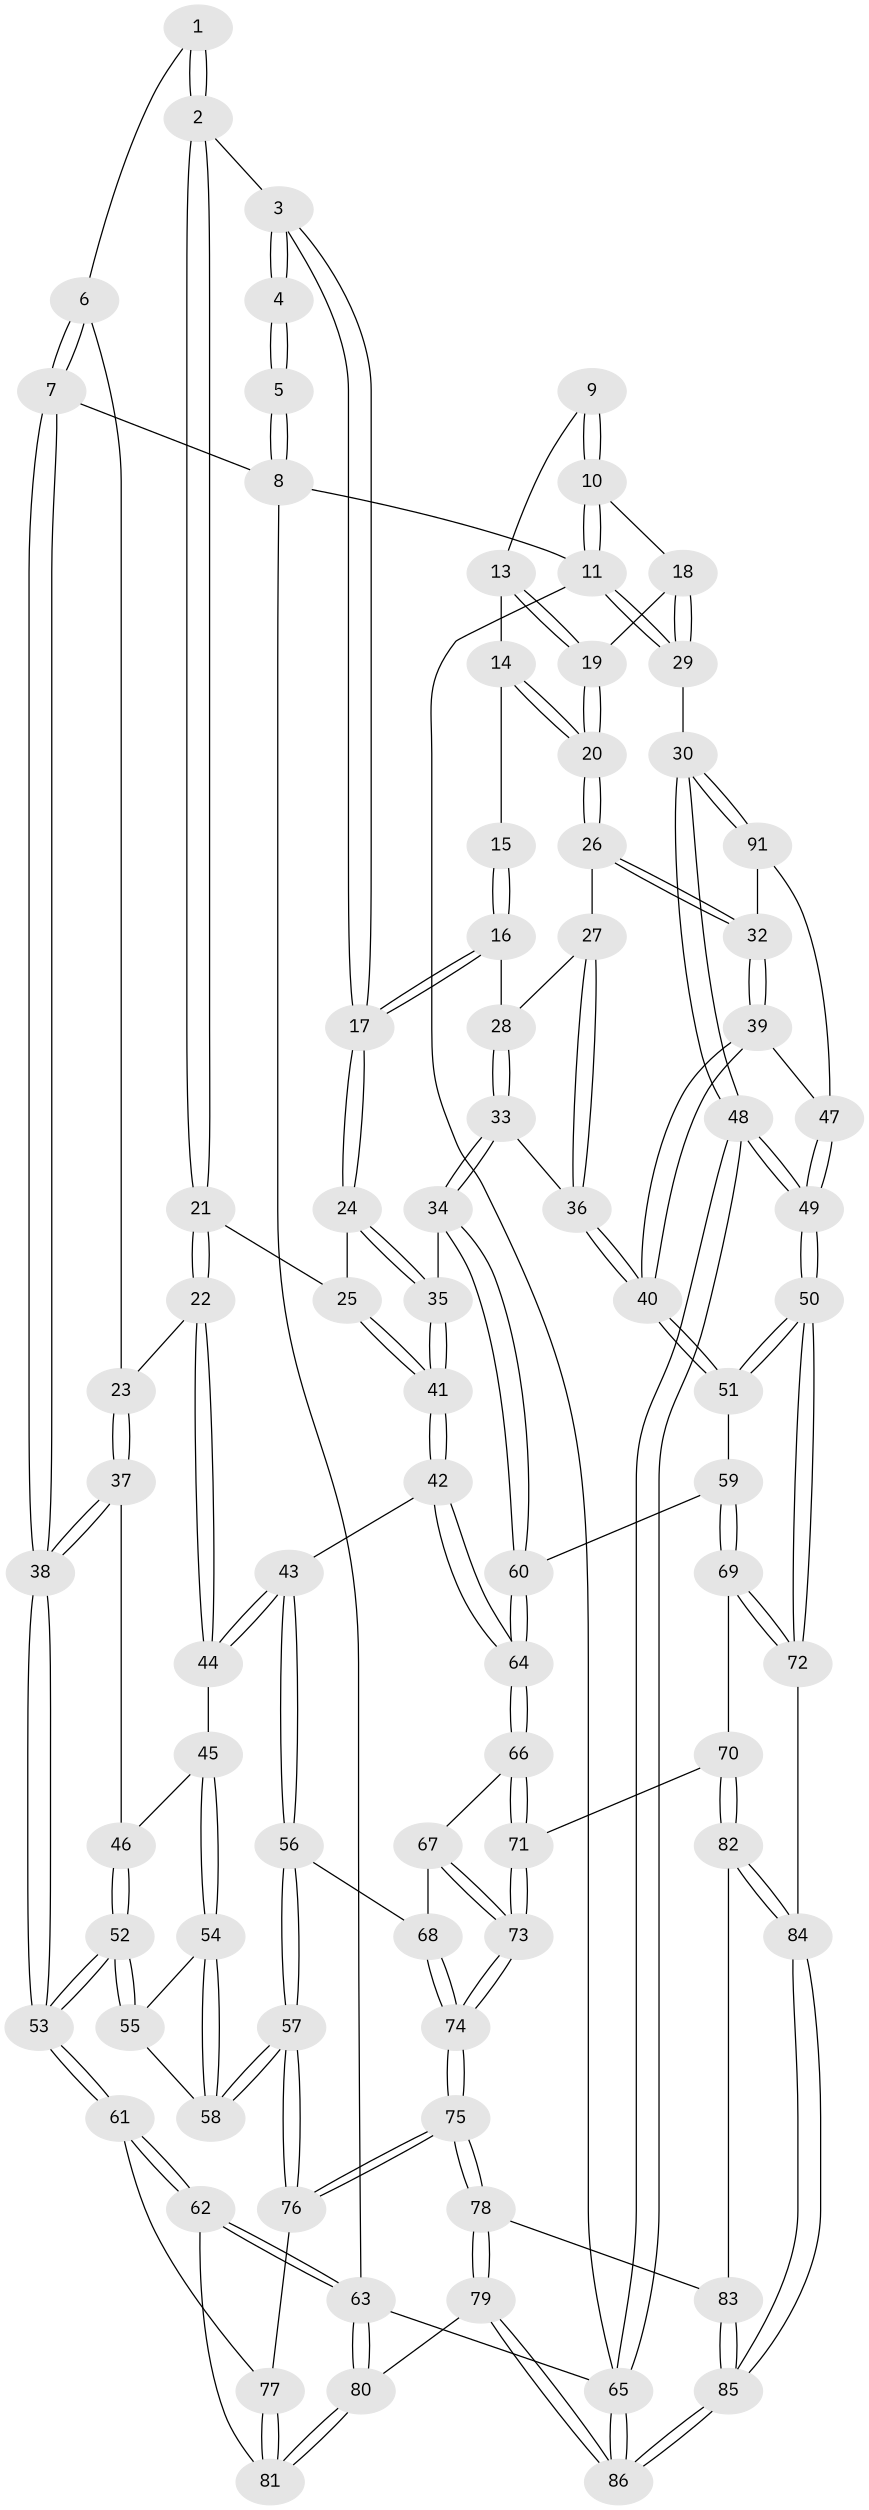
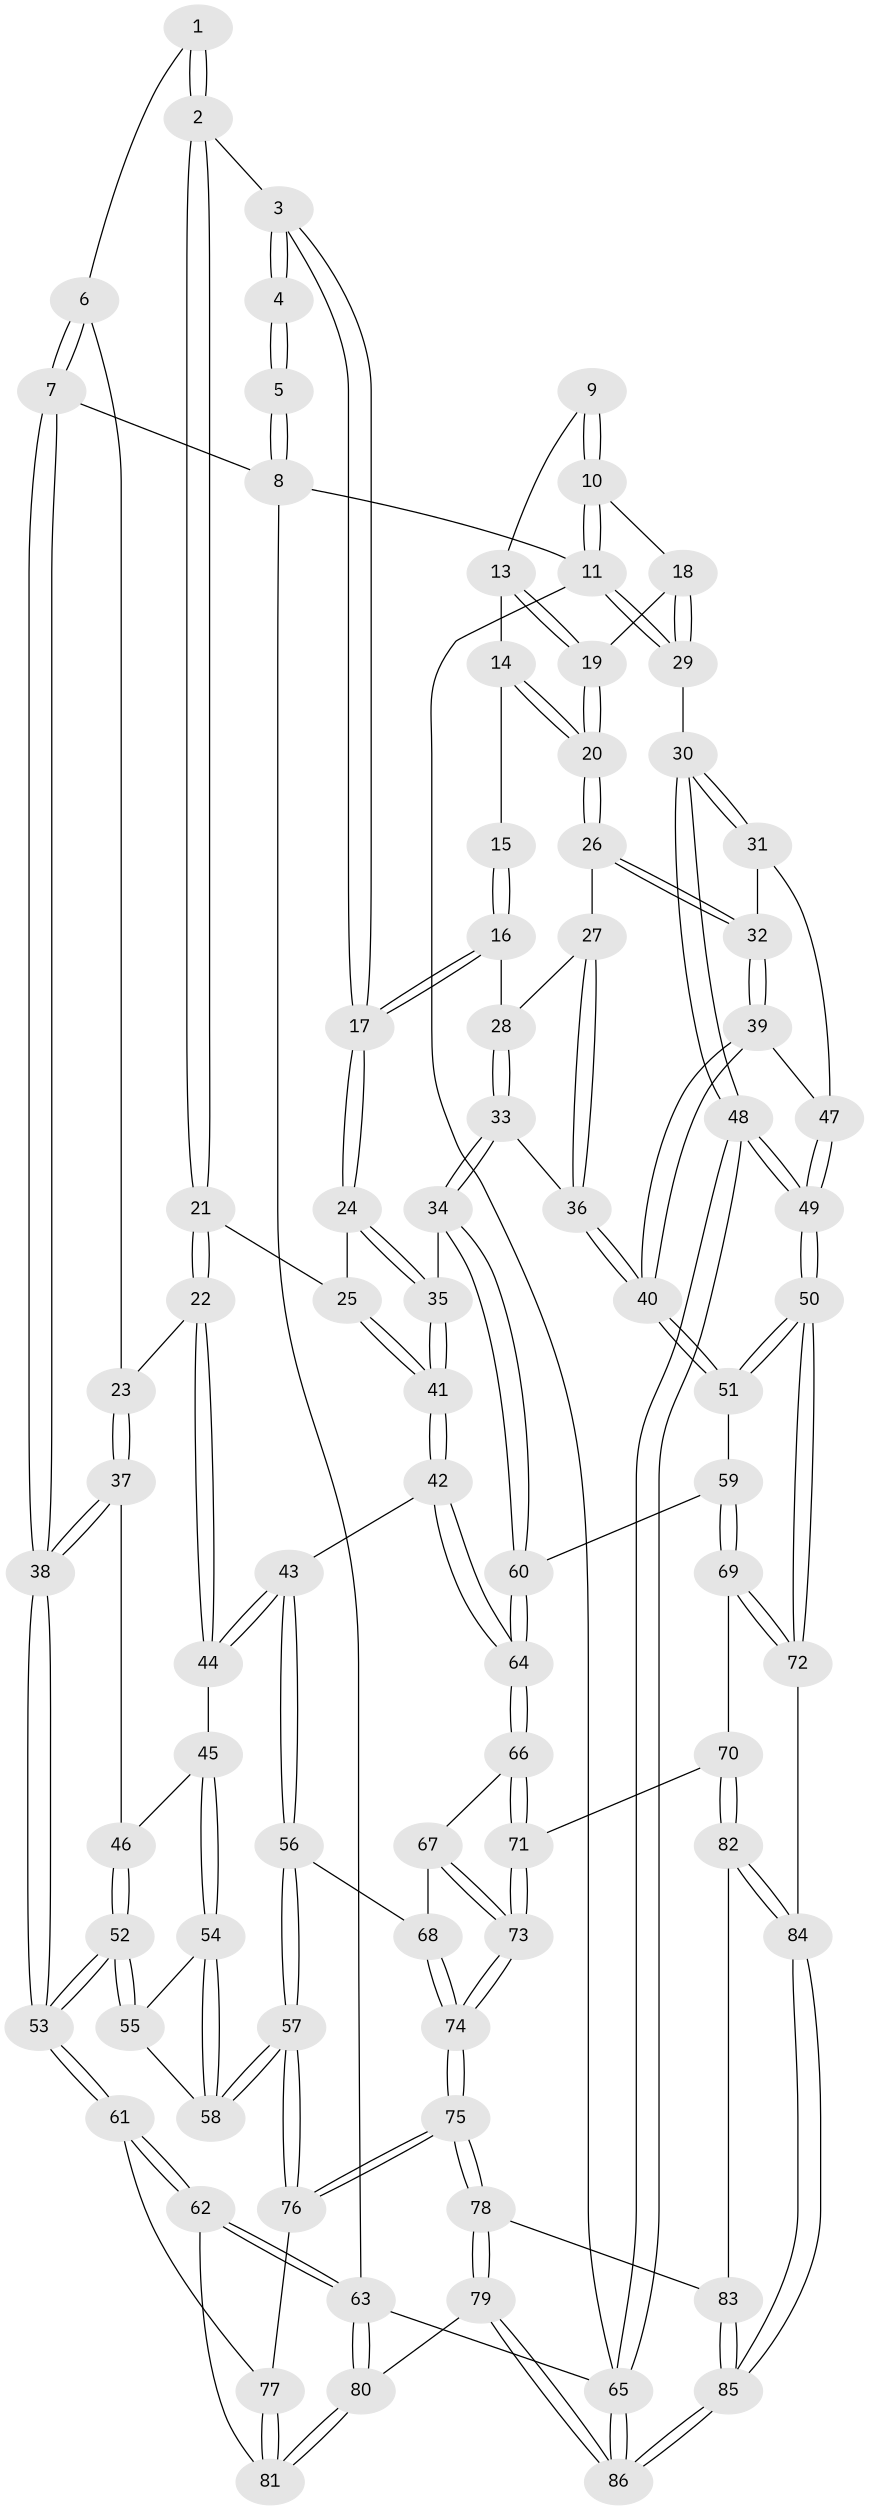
(758, 846) -> (758, 846)
